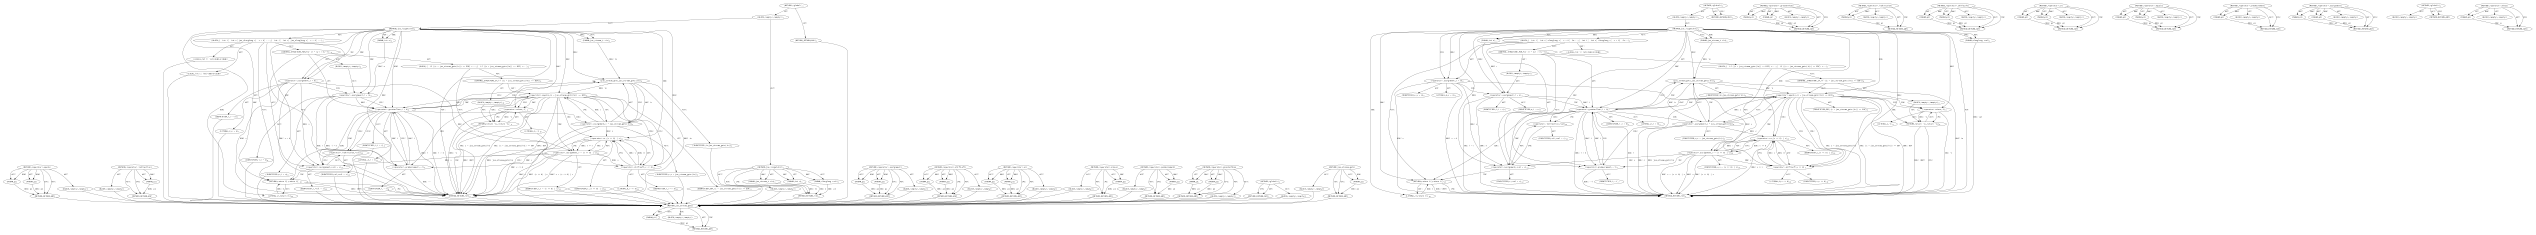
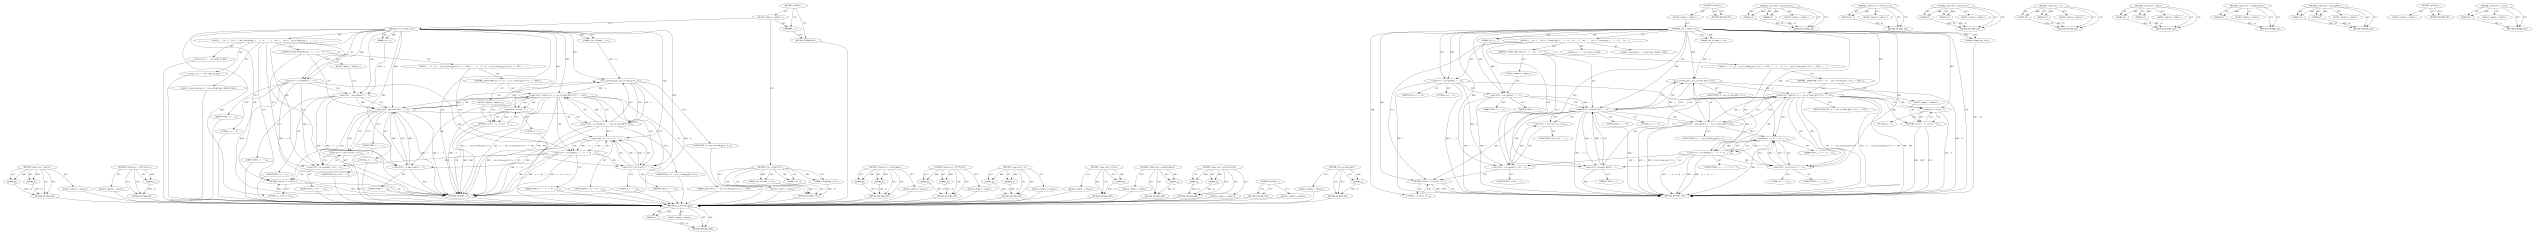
none -> (791, 29)
none -> (1644, 52)
none -> (208, 88)
